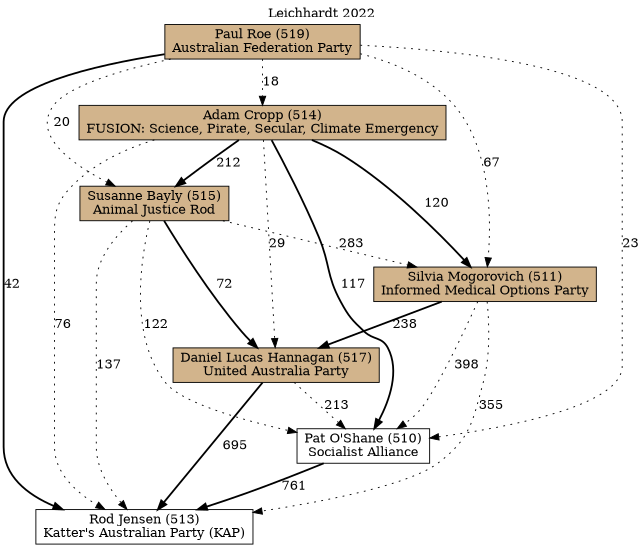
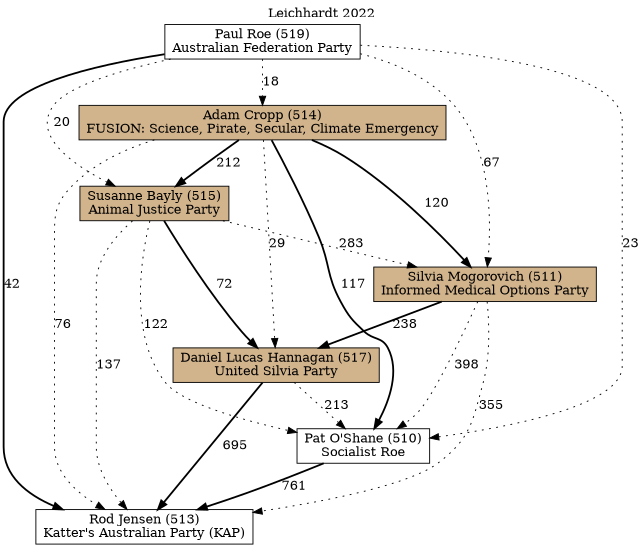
(263, 42) -> (263, 42)
(154, 203) -> (154, 203)
(276, 365) -> (276, 365)
(363, 446) -> (363, 446)
